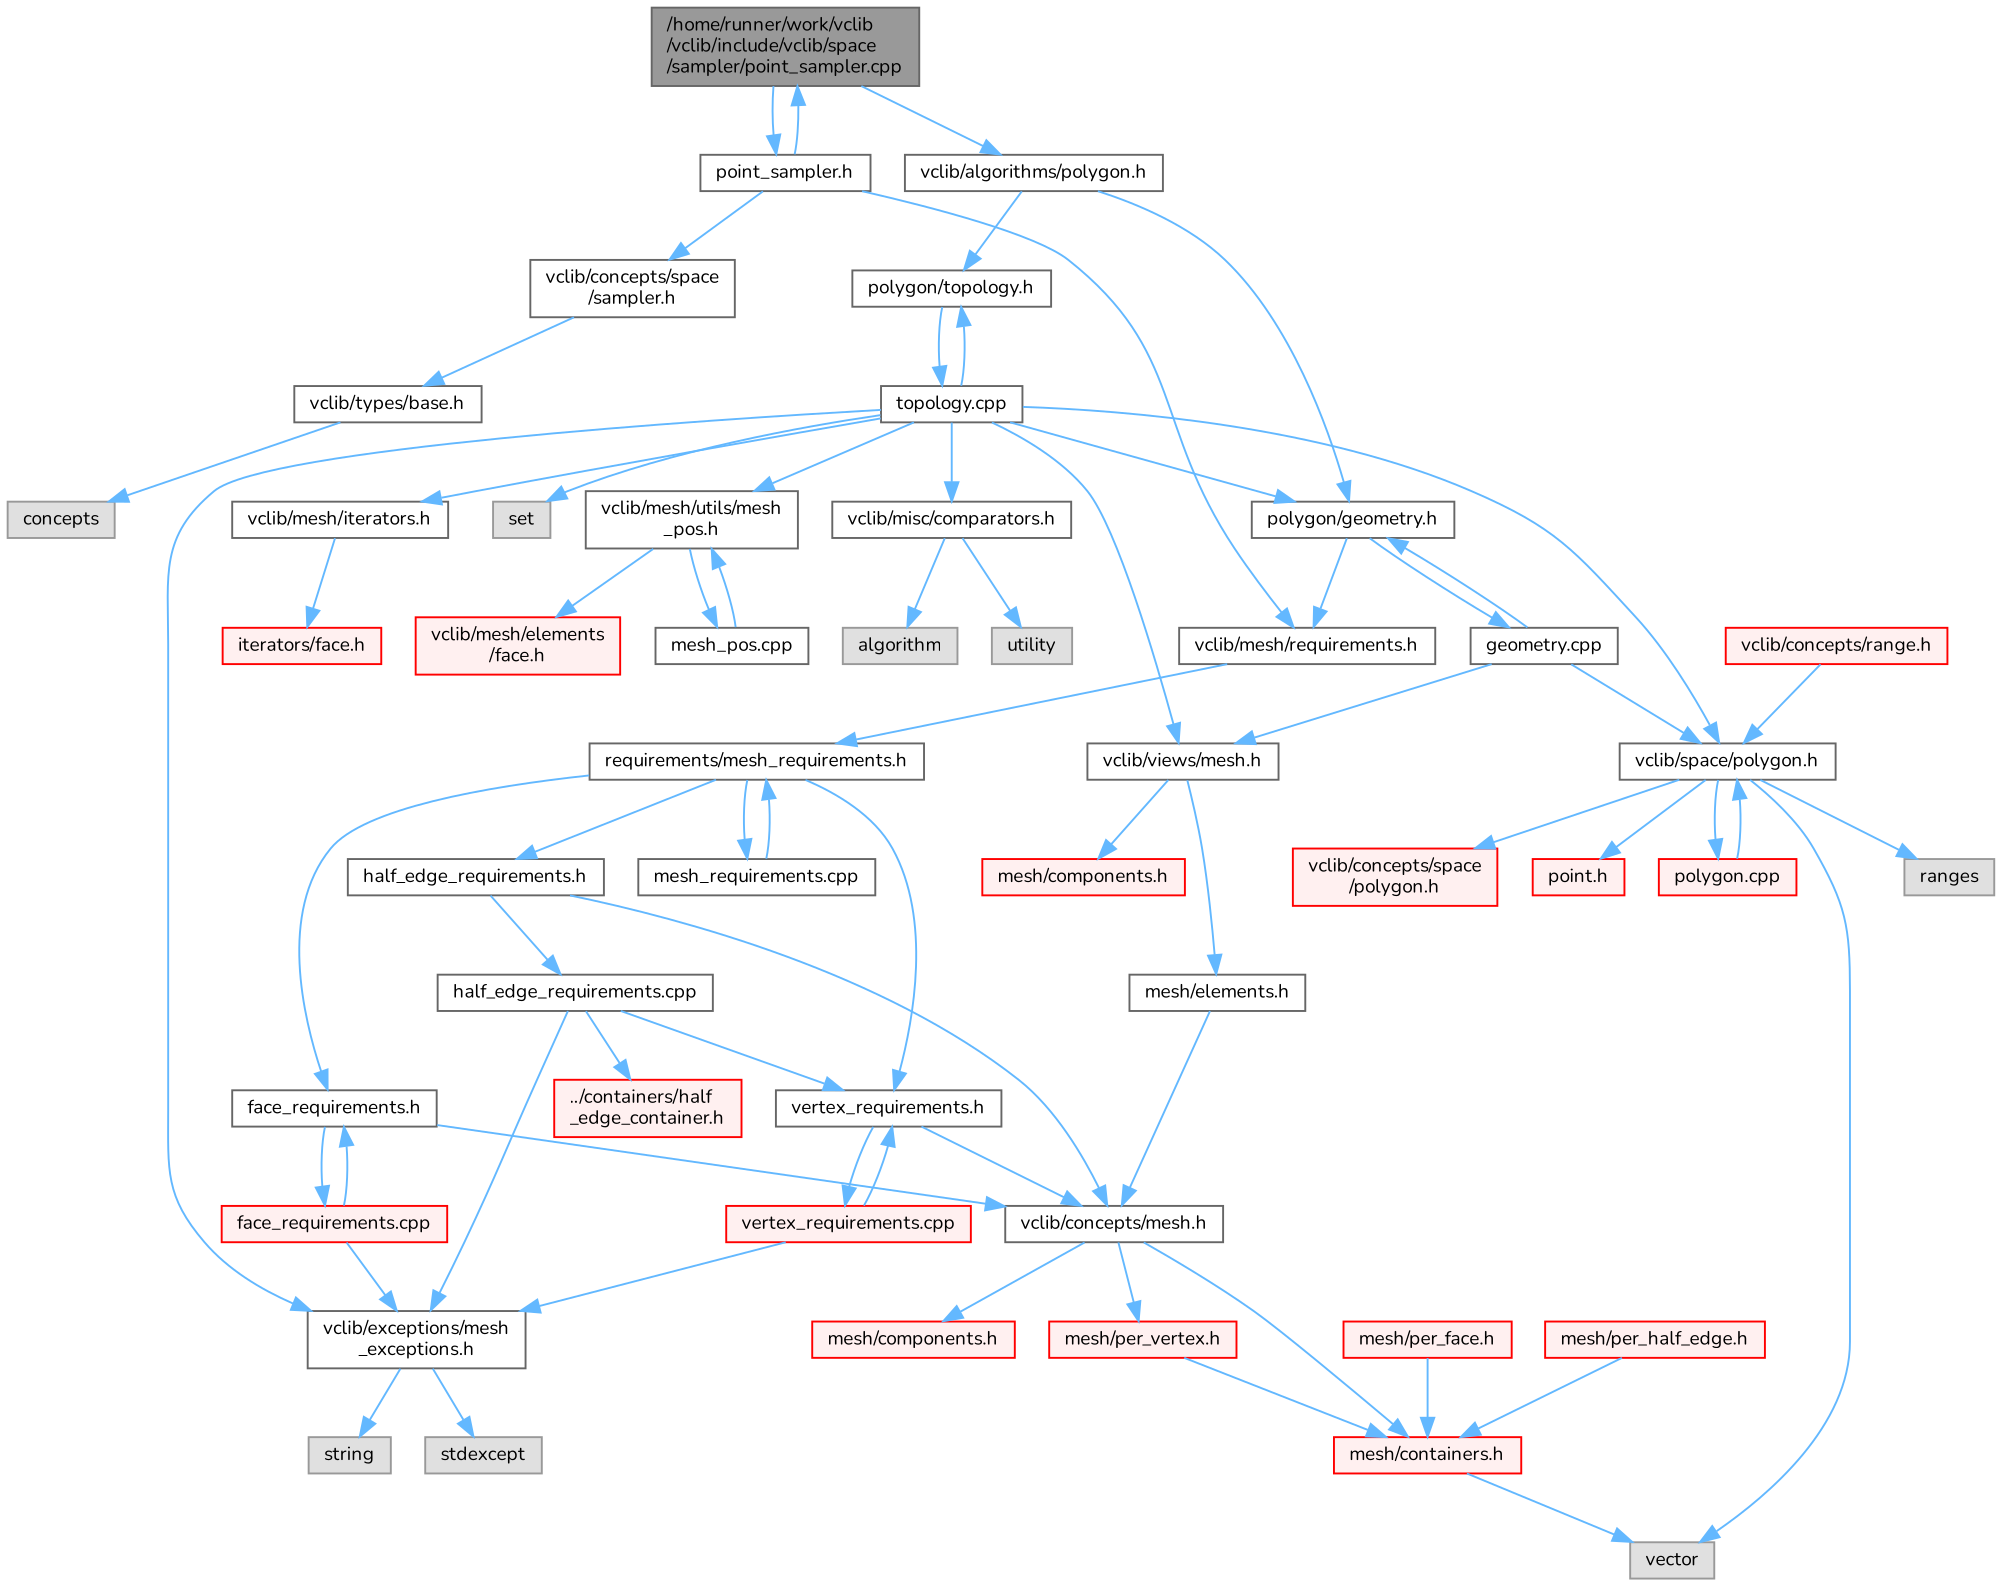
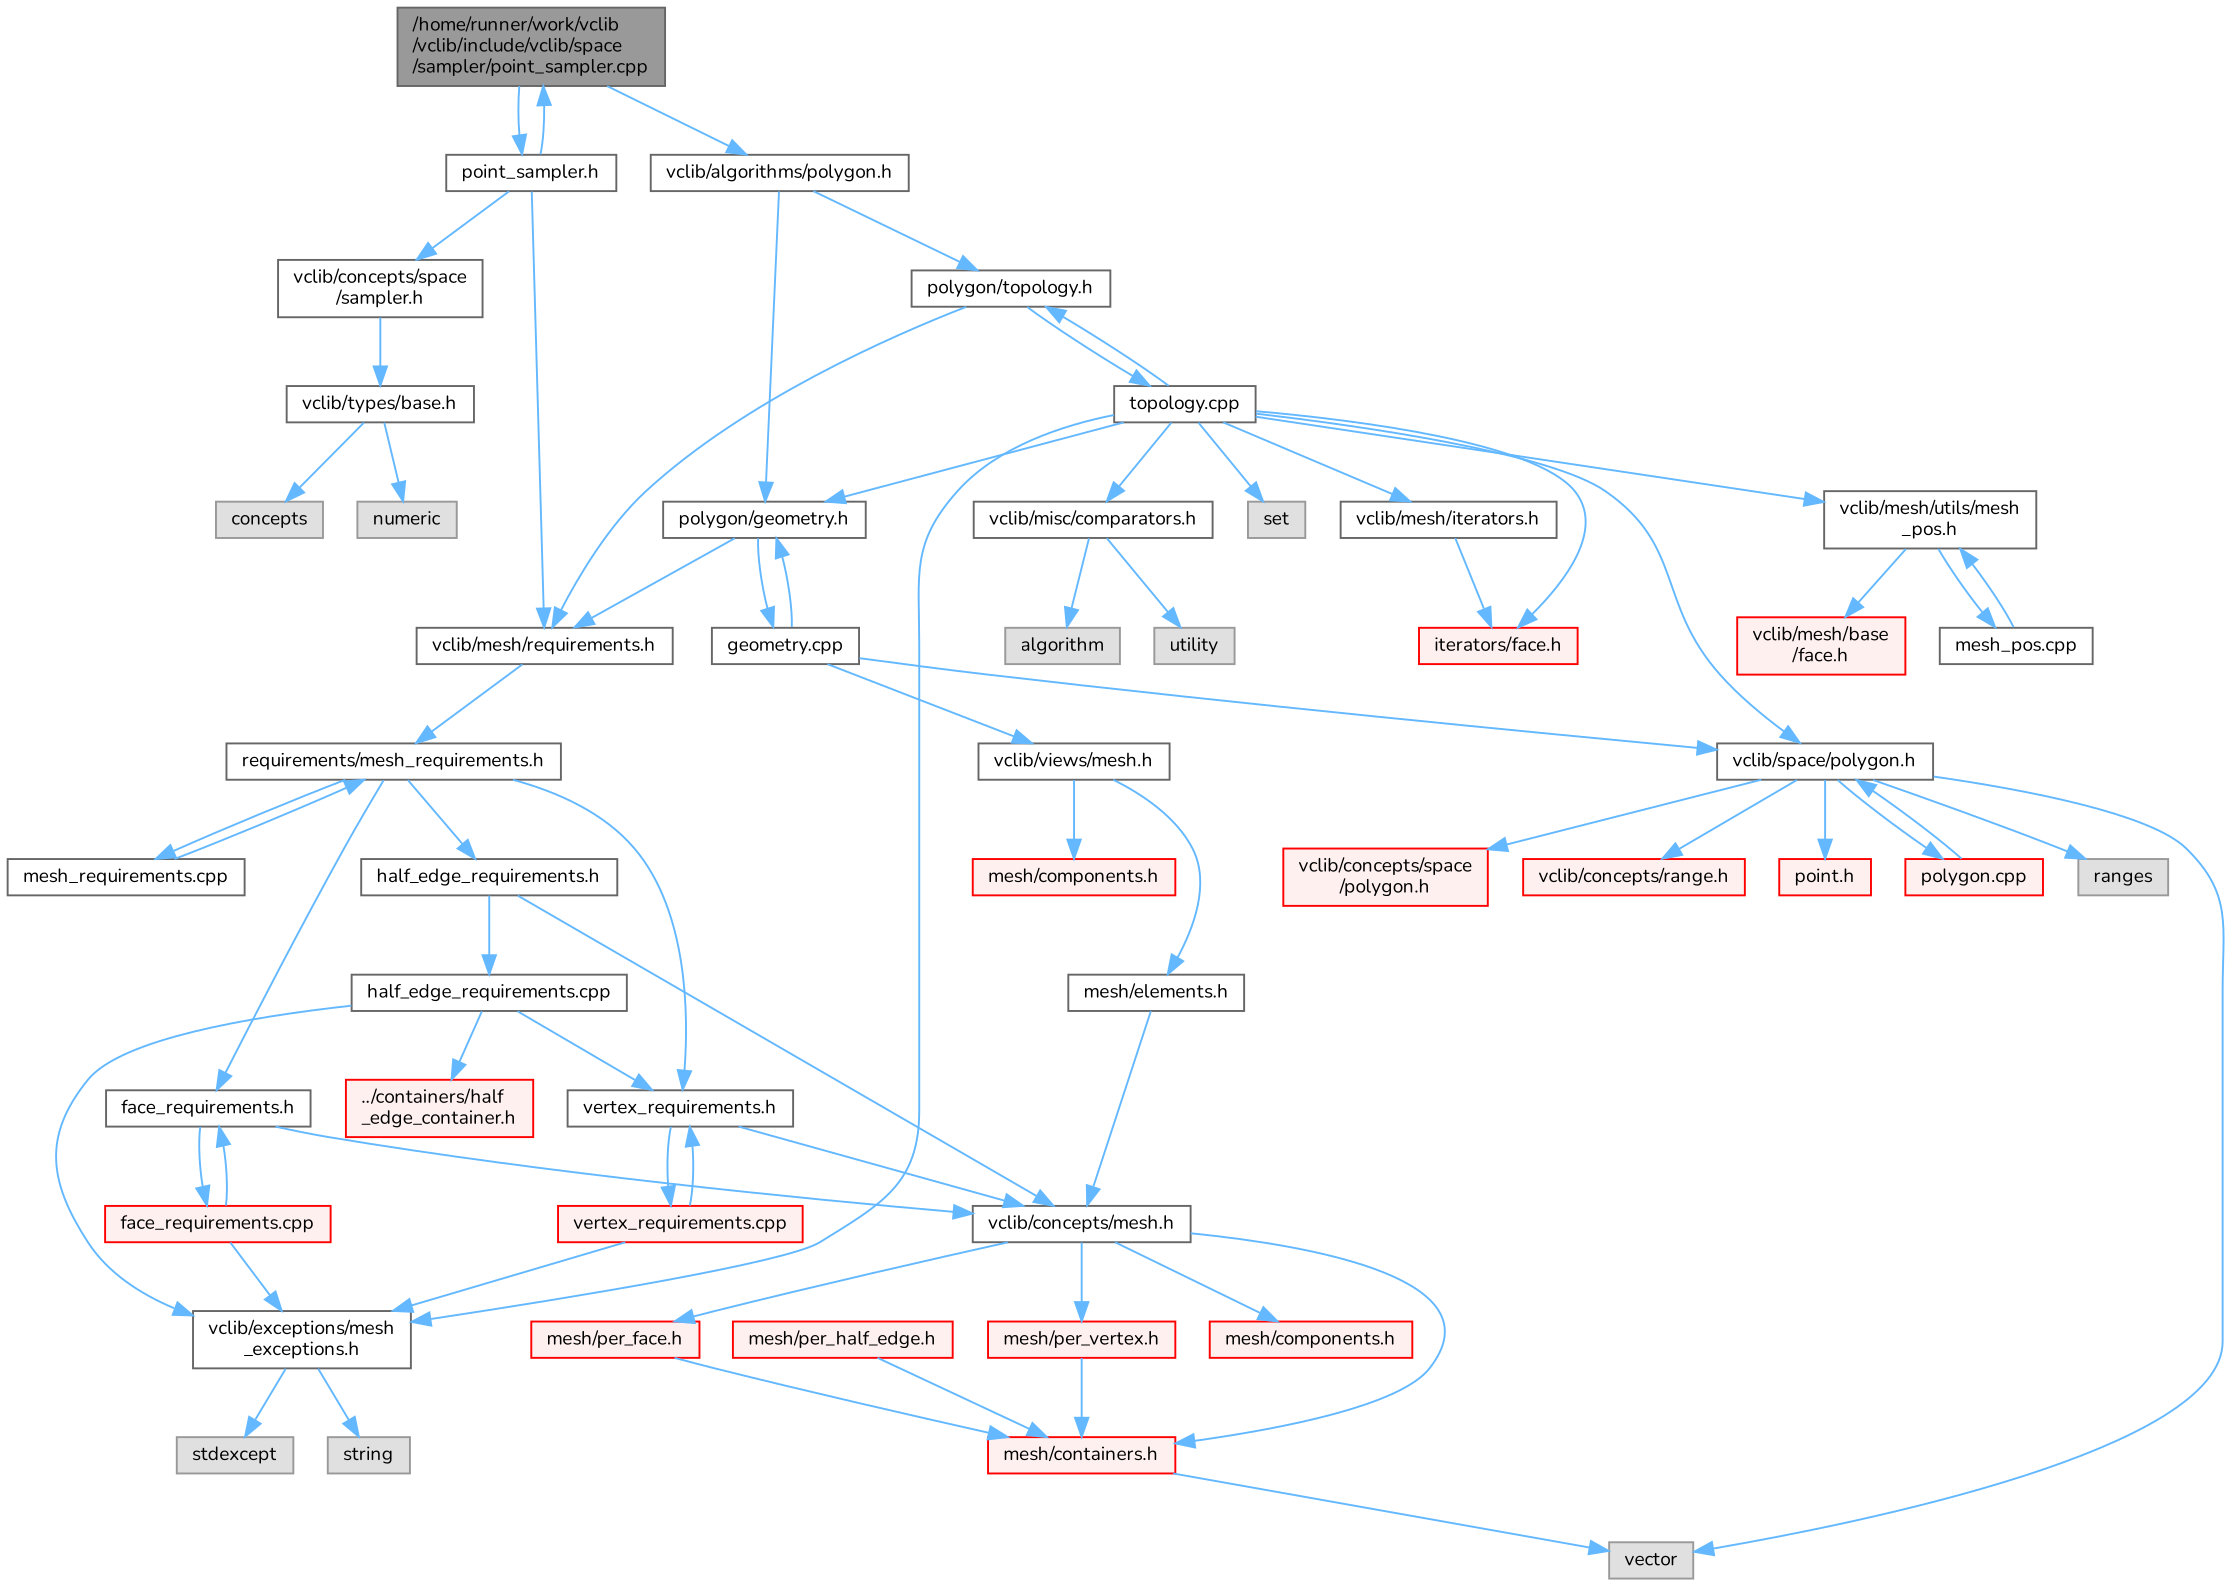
none -> (735, 423)
none -> (407, 520)
(1117, 549) -> (1574, 491)
(518, 646) -> (1821, 646)
(1789, 697) -> (1738, 814)
none -> (850, 1278)
